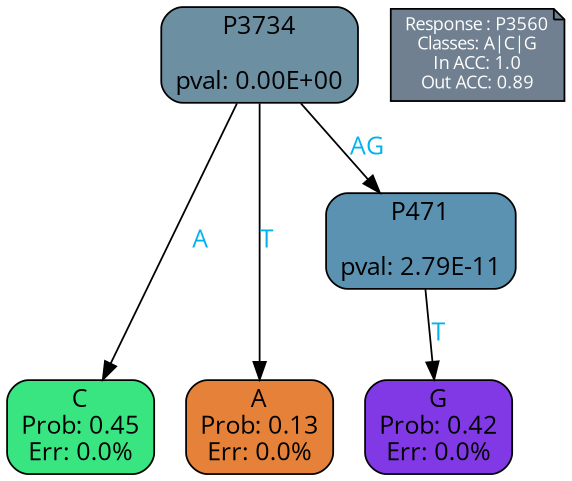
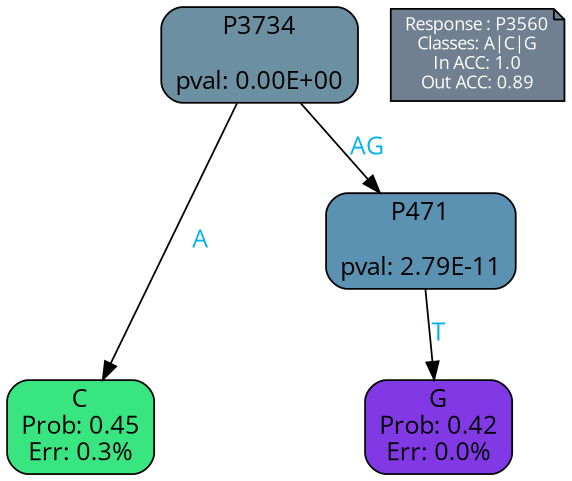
(81, 427) -> (81, 427)
(260, 427) -> none
